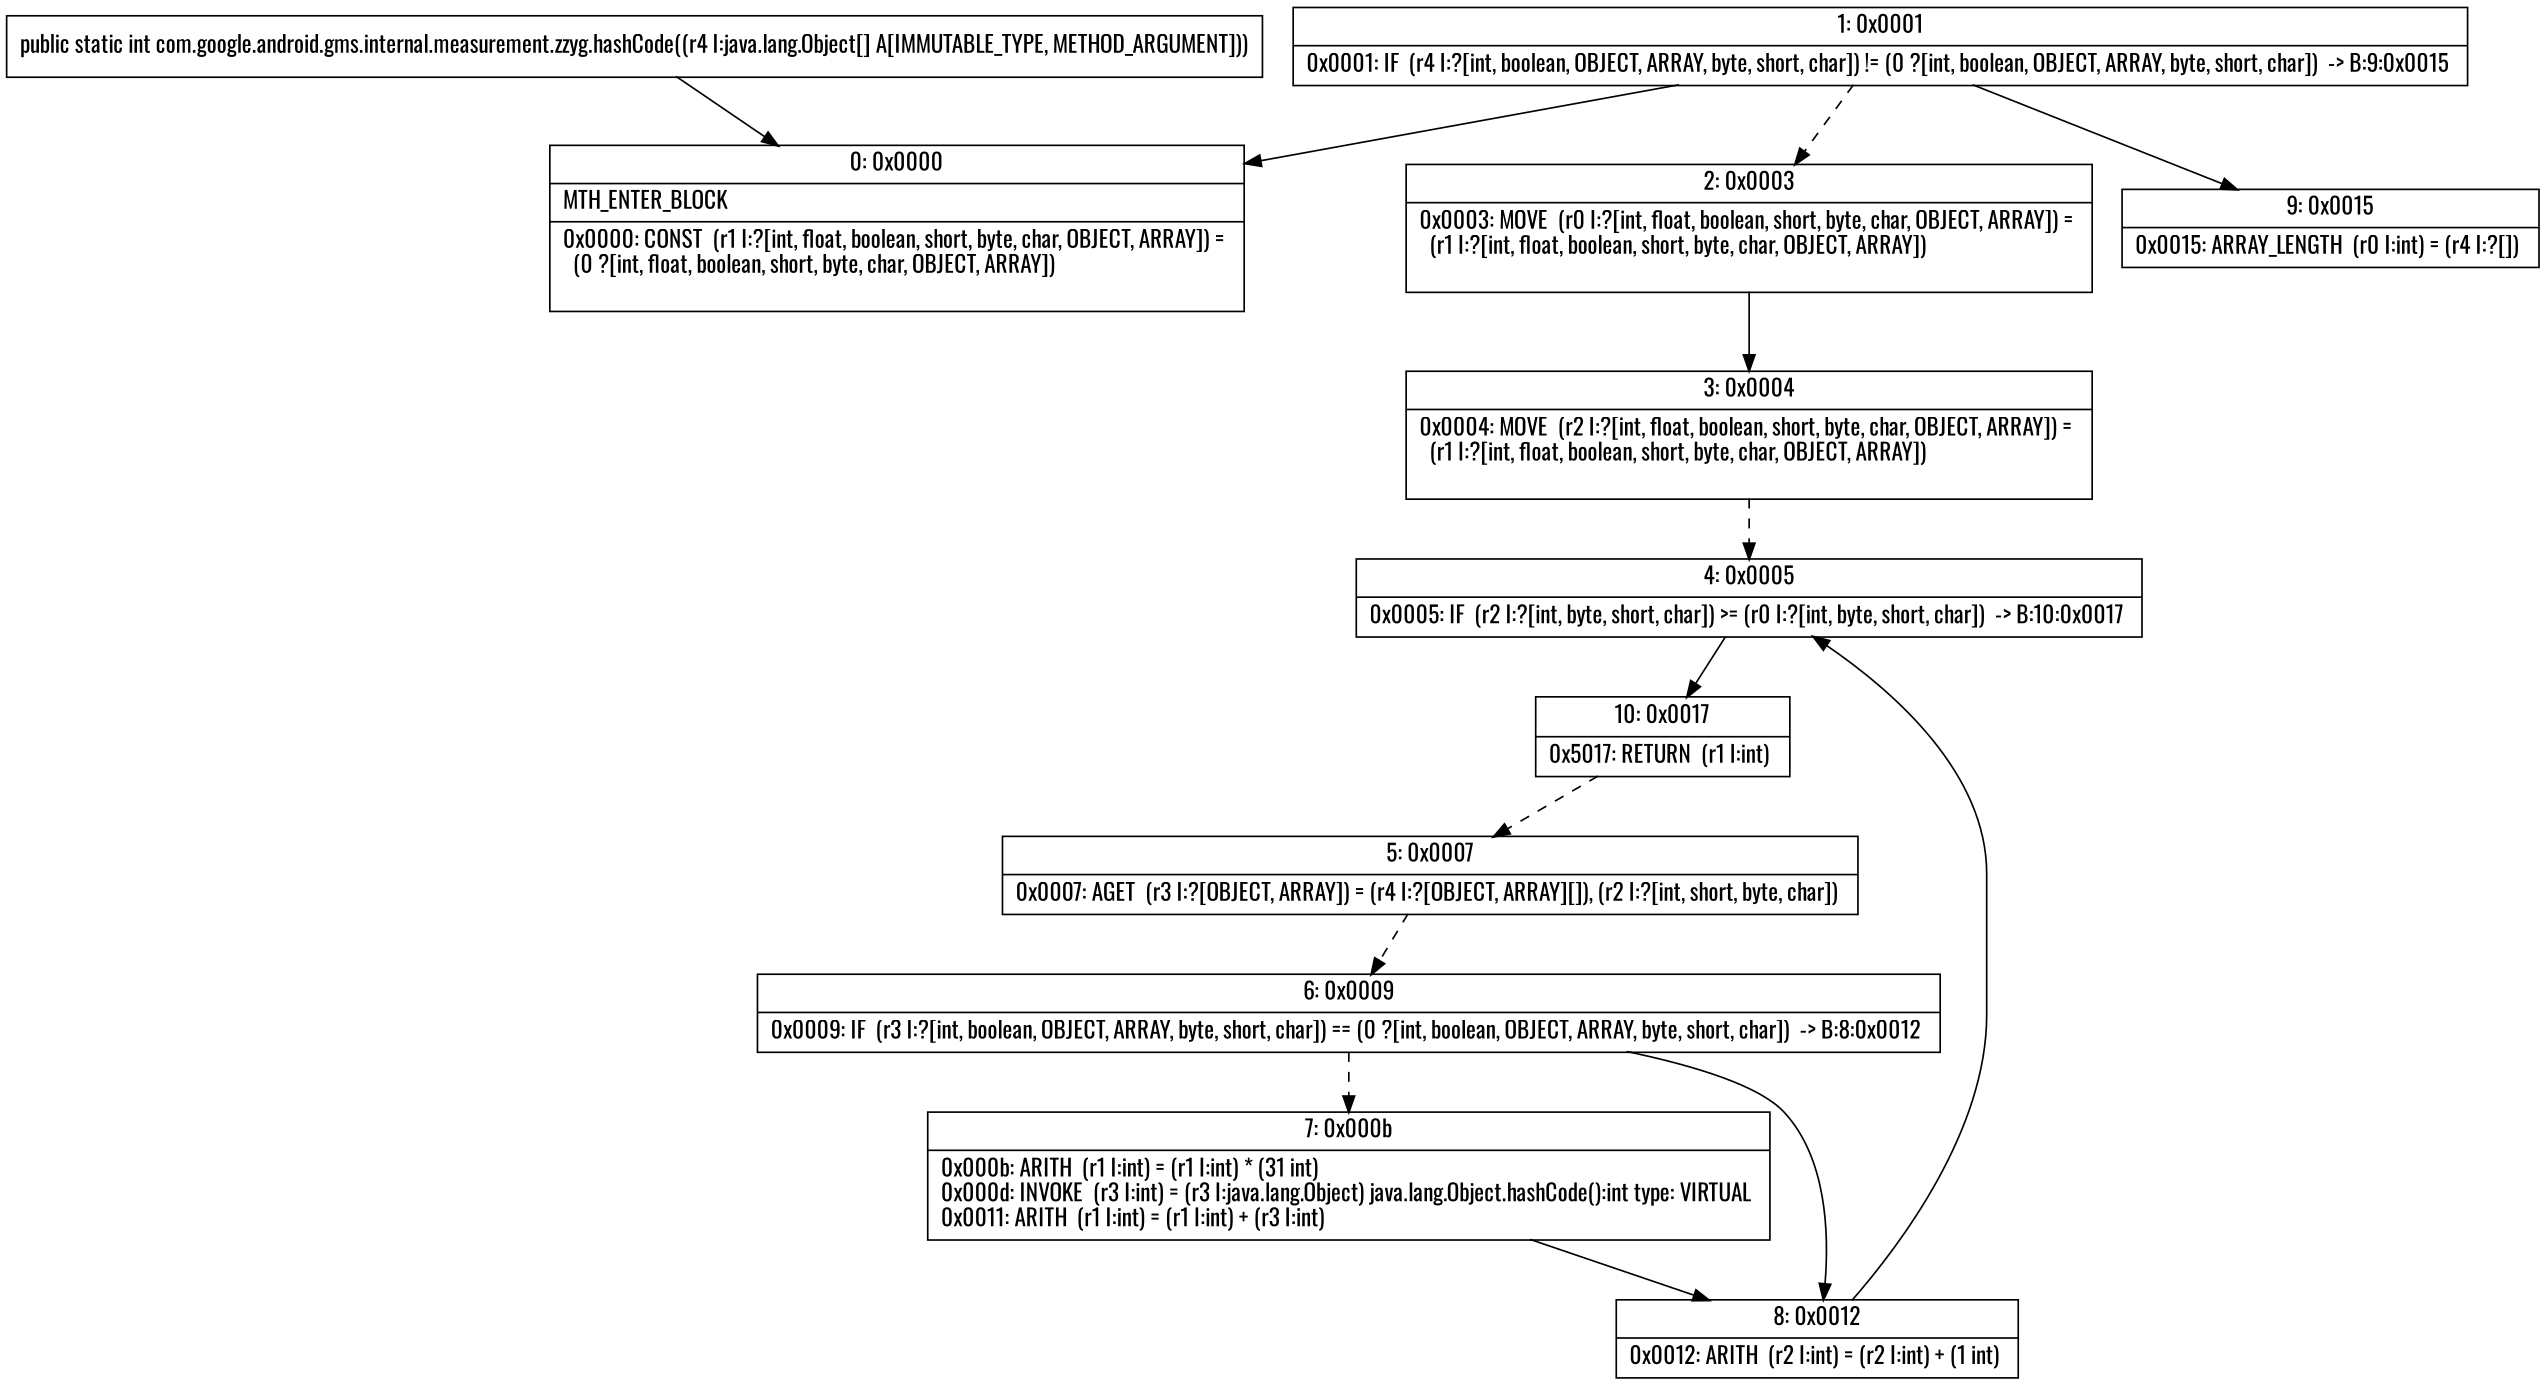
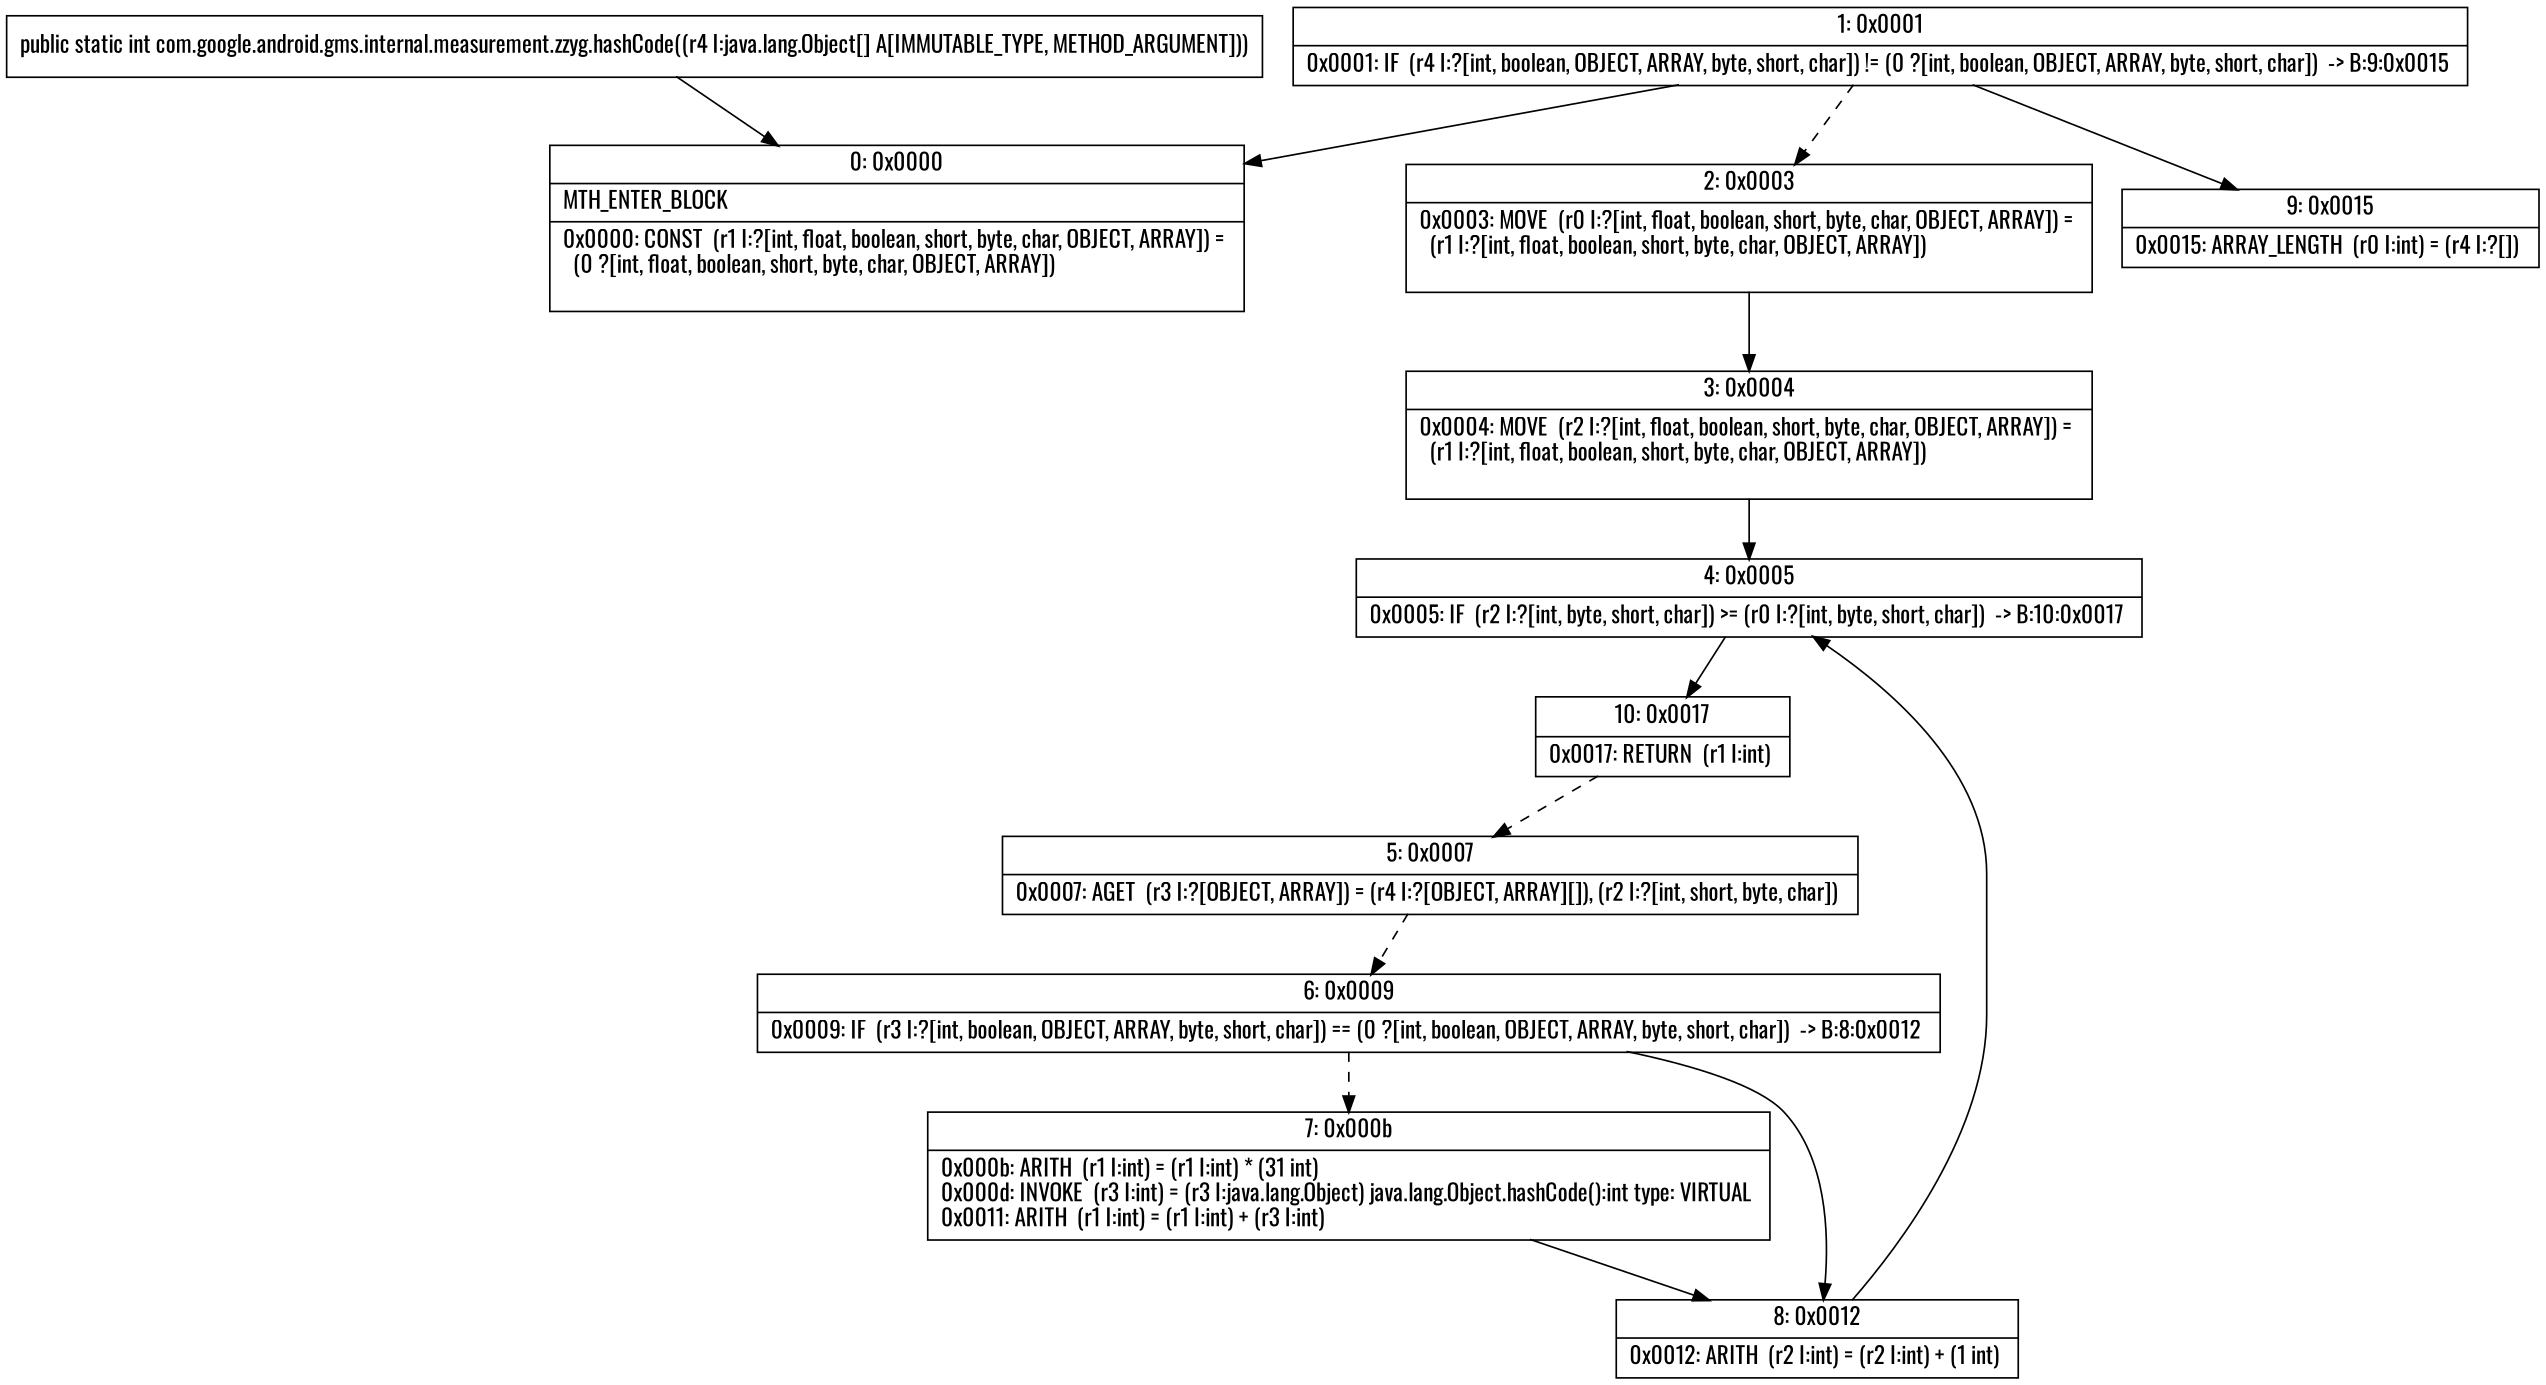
(1749, 521) -> (1749, 521)
(1662, 756) -> (1663, 756)
